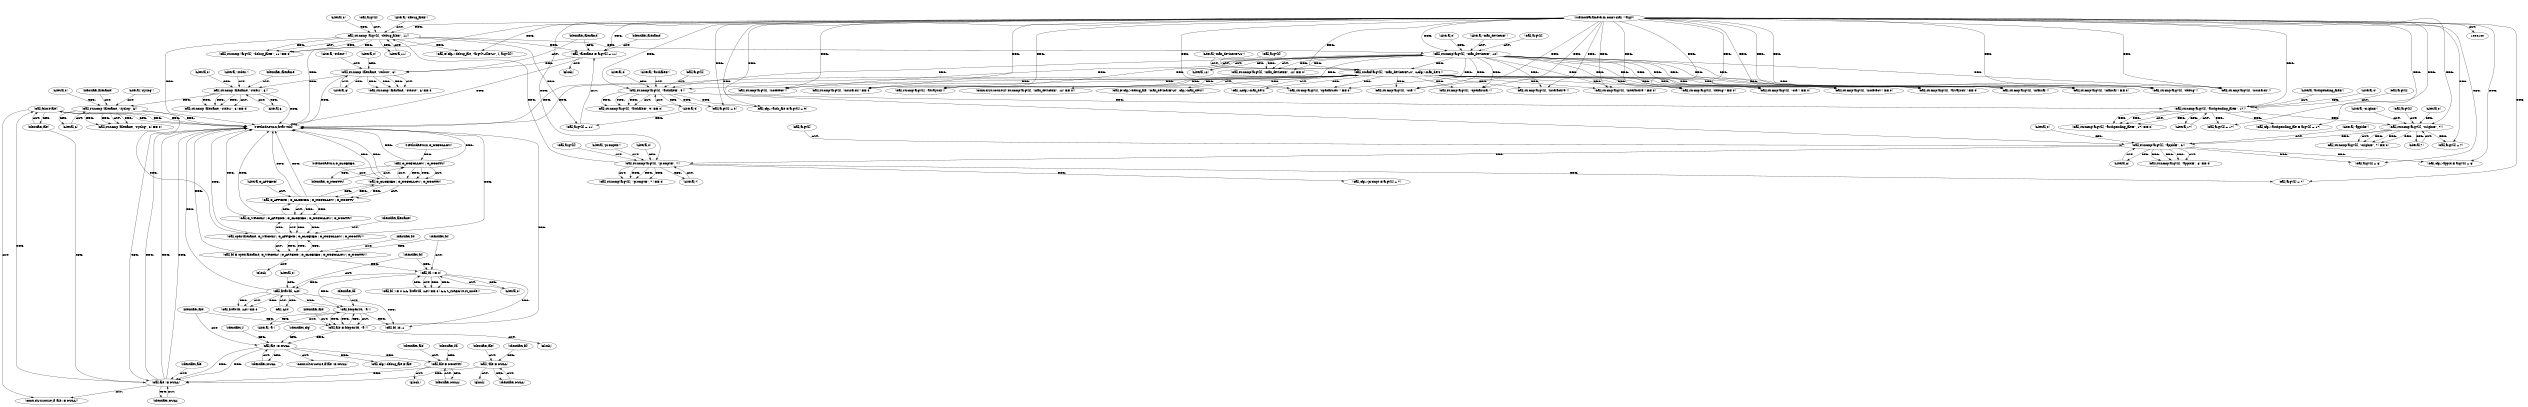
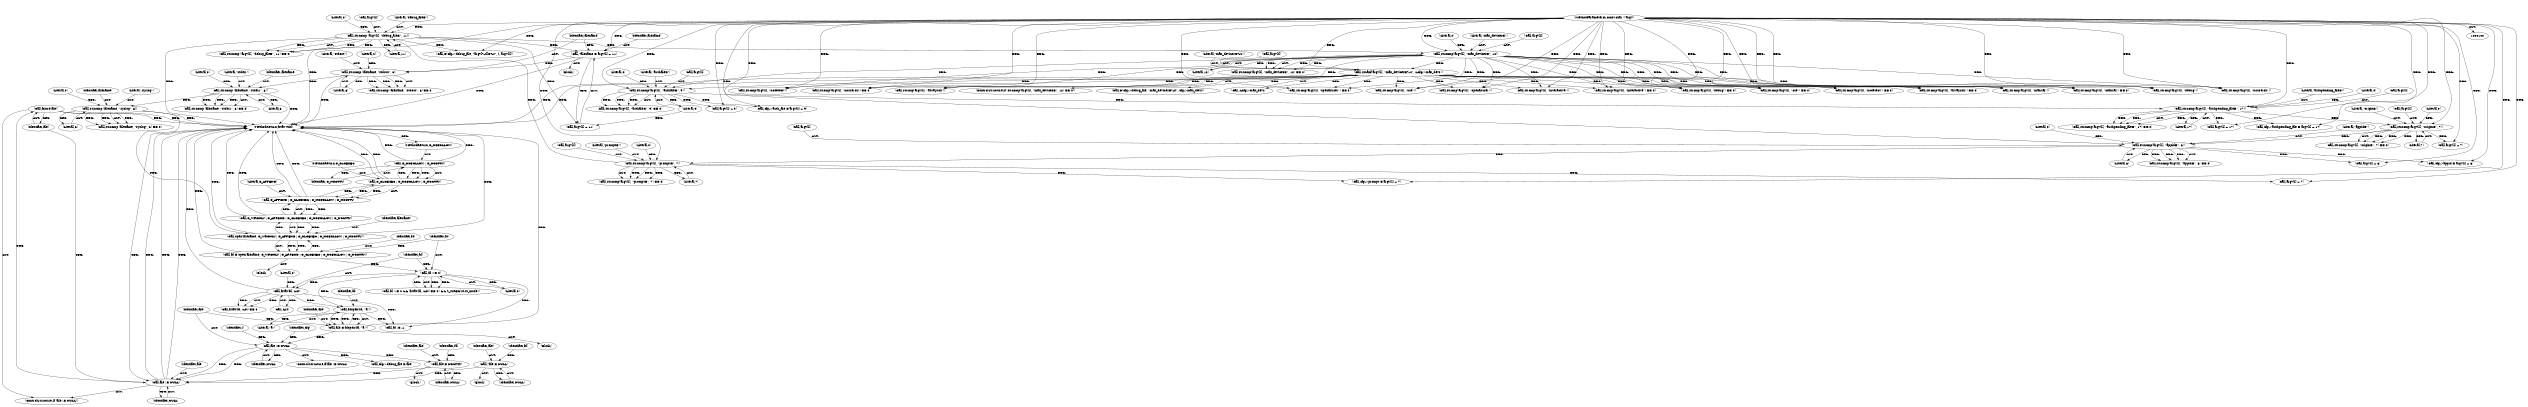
none -> (579, 89)
(154, 122) -> (379, 134)
(428, 155) -> (428, 155)
none -> (2454, 169)
(403, 173) -> (403, 173)
